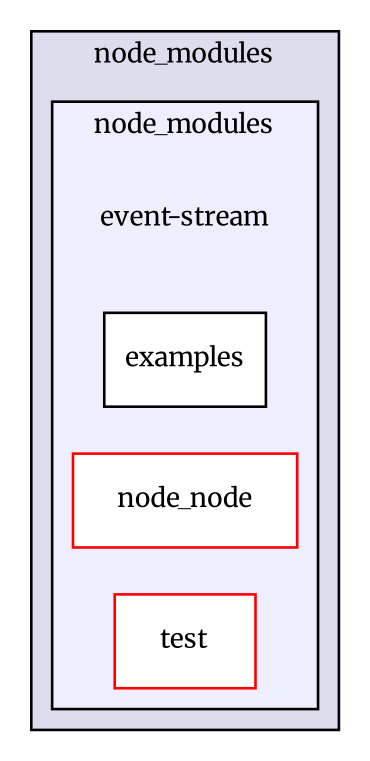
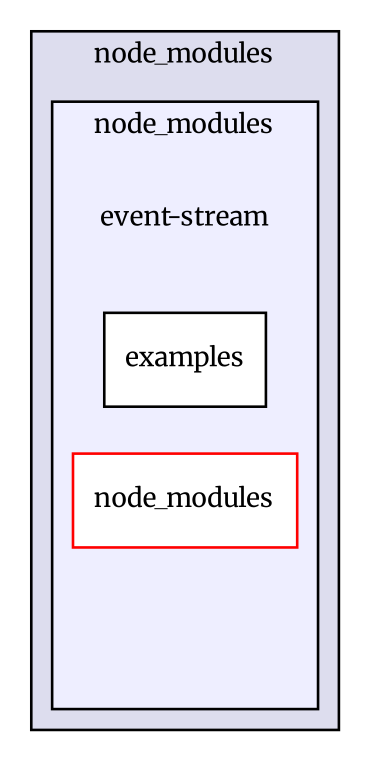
(185, 501) -> (185, 501)
(185, 641) -> none
